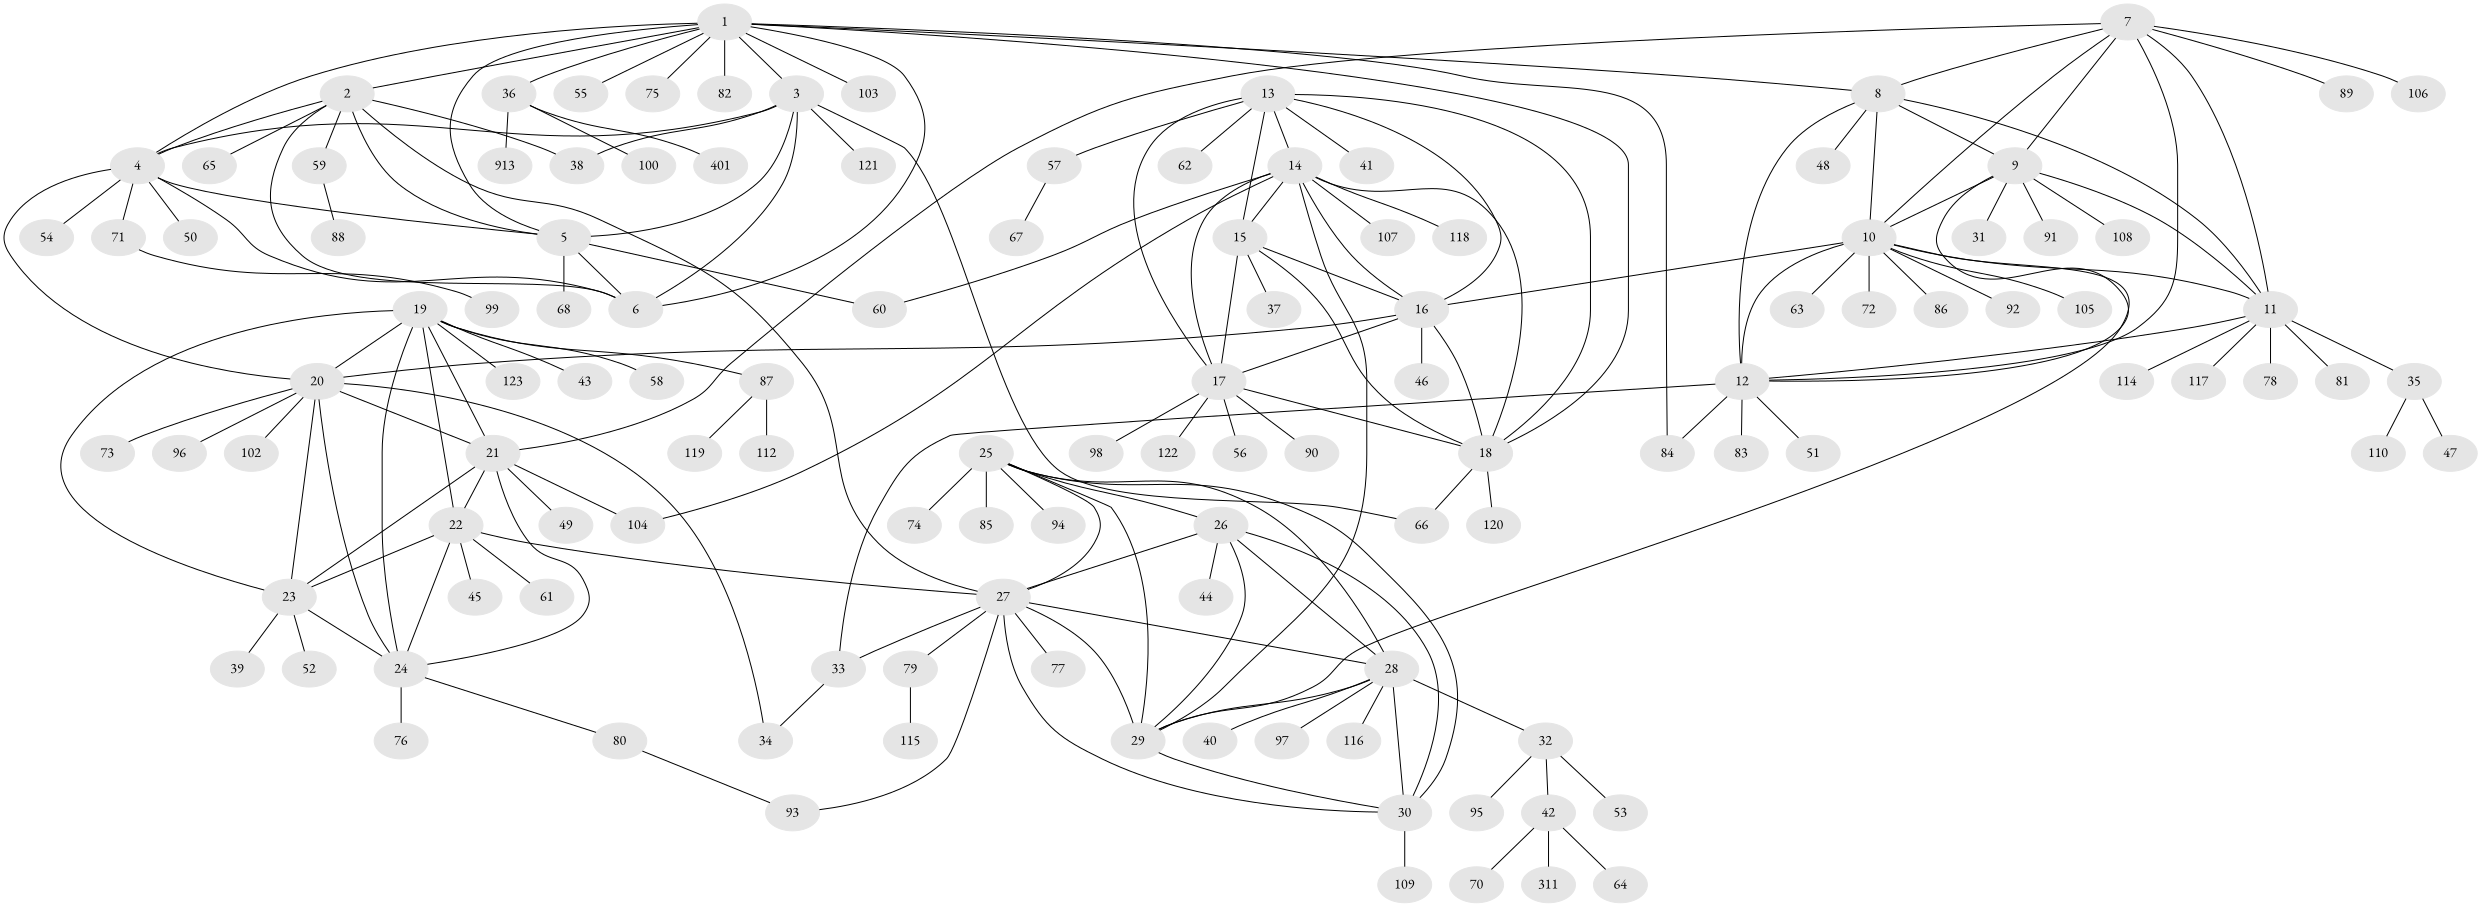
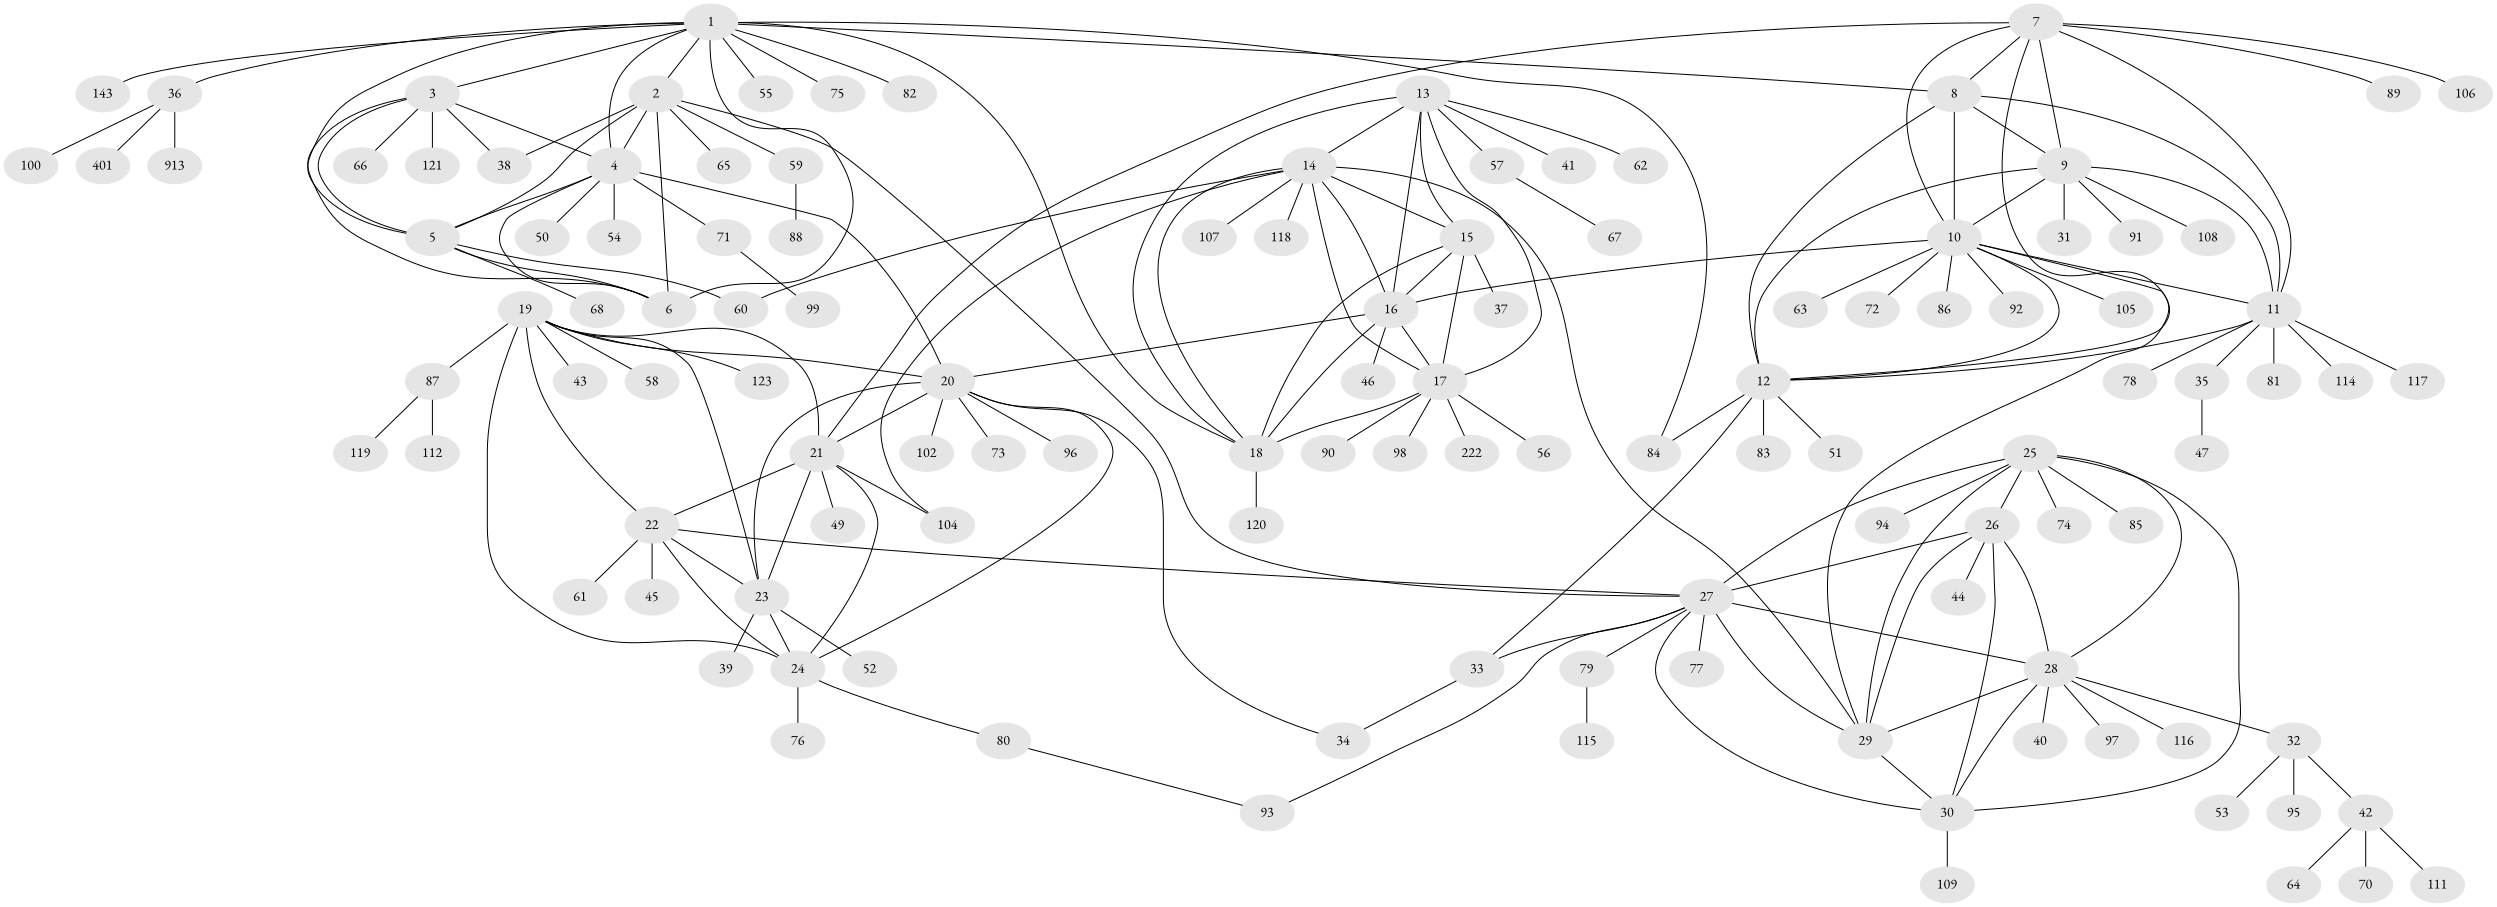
(868, 94) -> (103, 94)
(1823, 166) -> none
(1168, 453) -> (1472, 453)
(2378, 453) -> none
(1454, 489) -> none
(1549, 885) -> (2438, 885)
